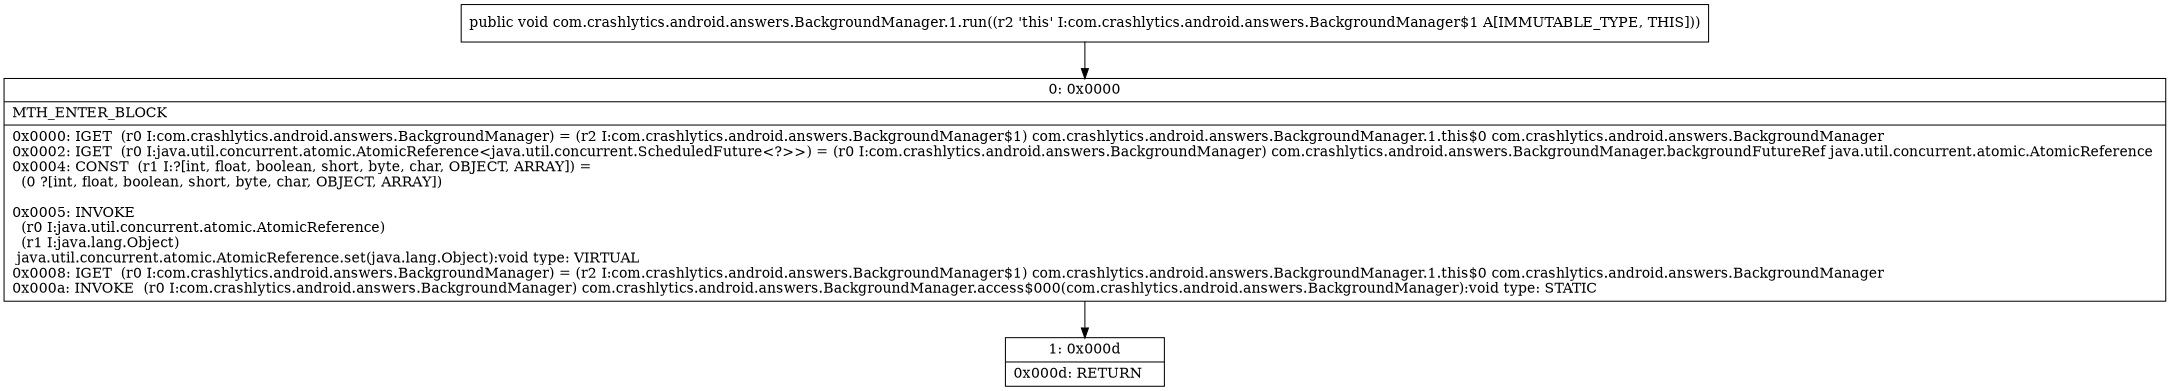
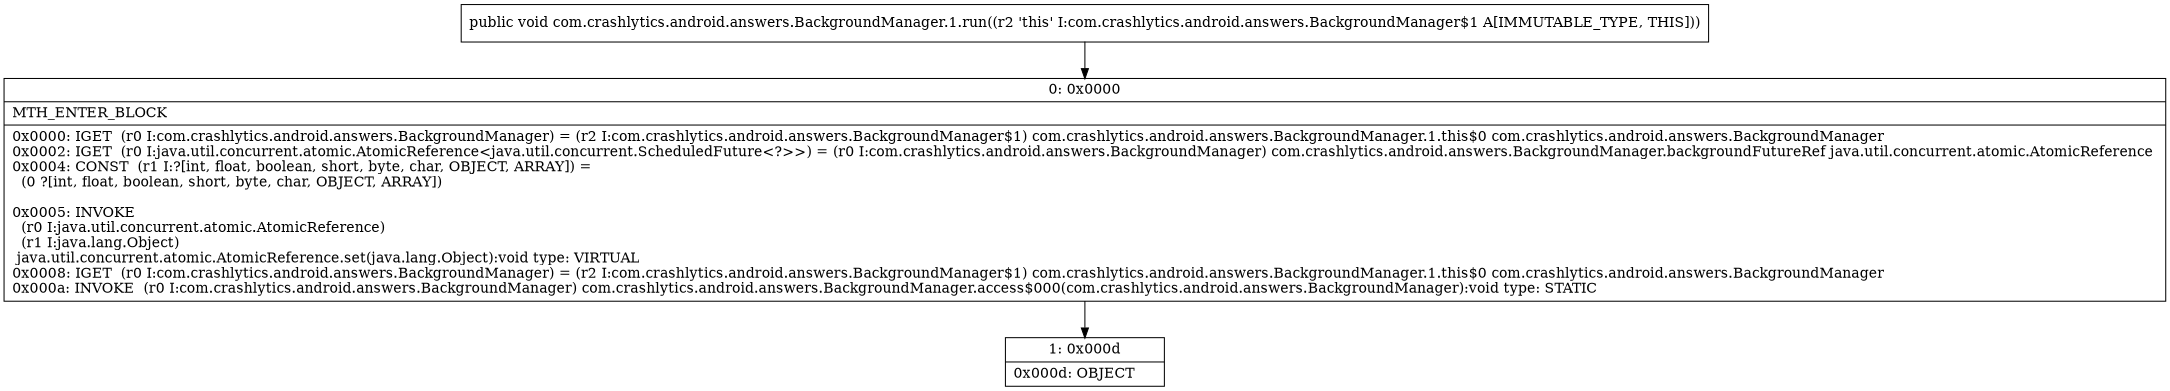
(1085, 374) -> (1081, 374)
